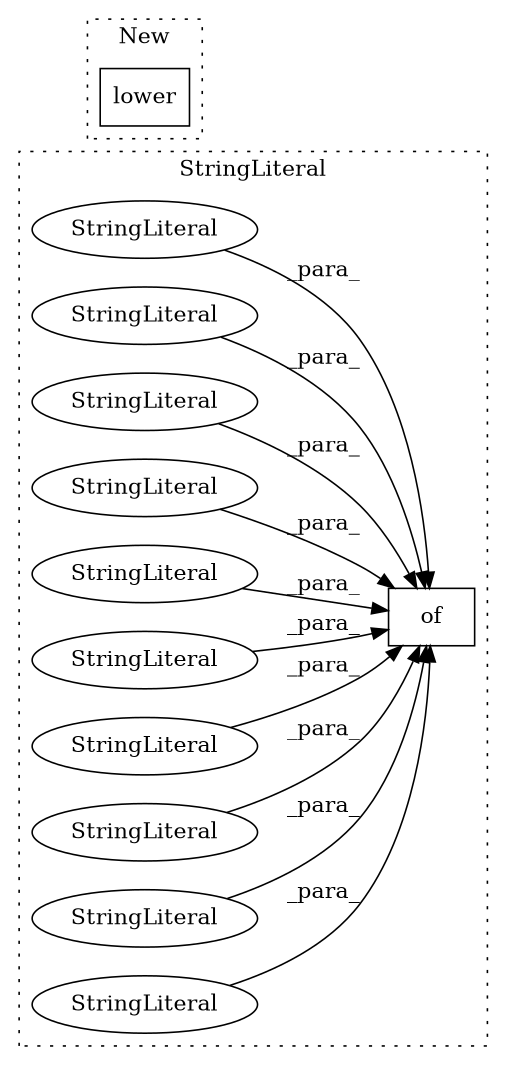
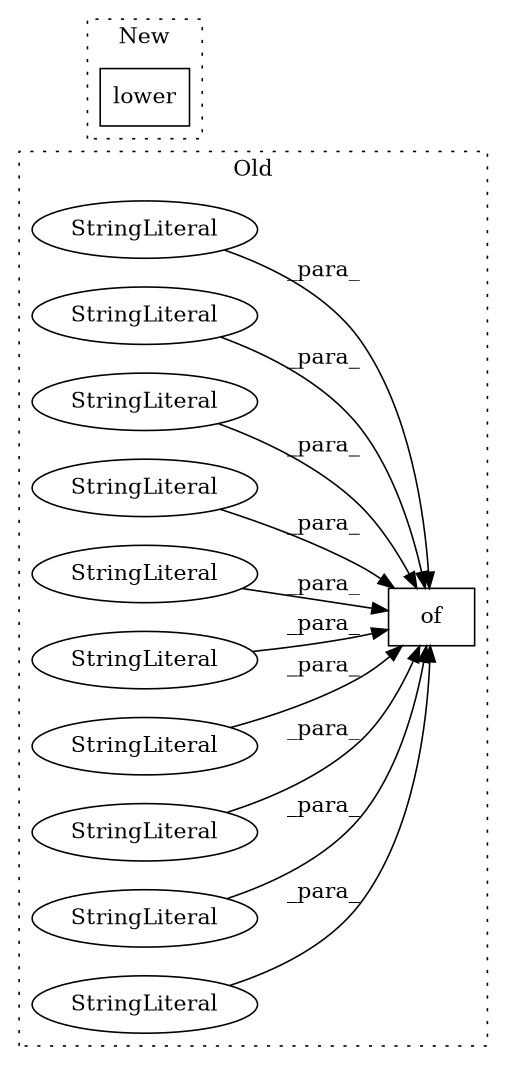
(253, 170) -> (253, 170)
